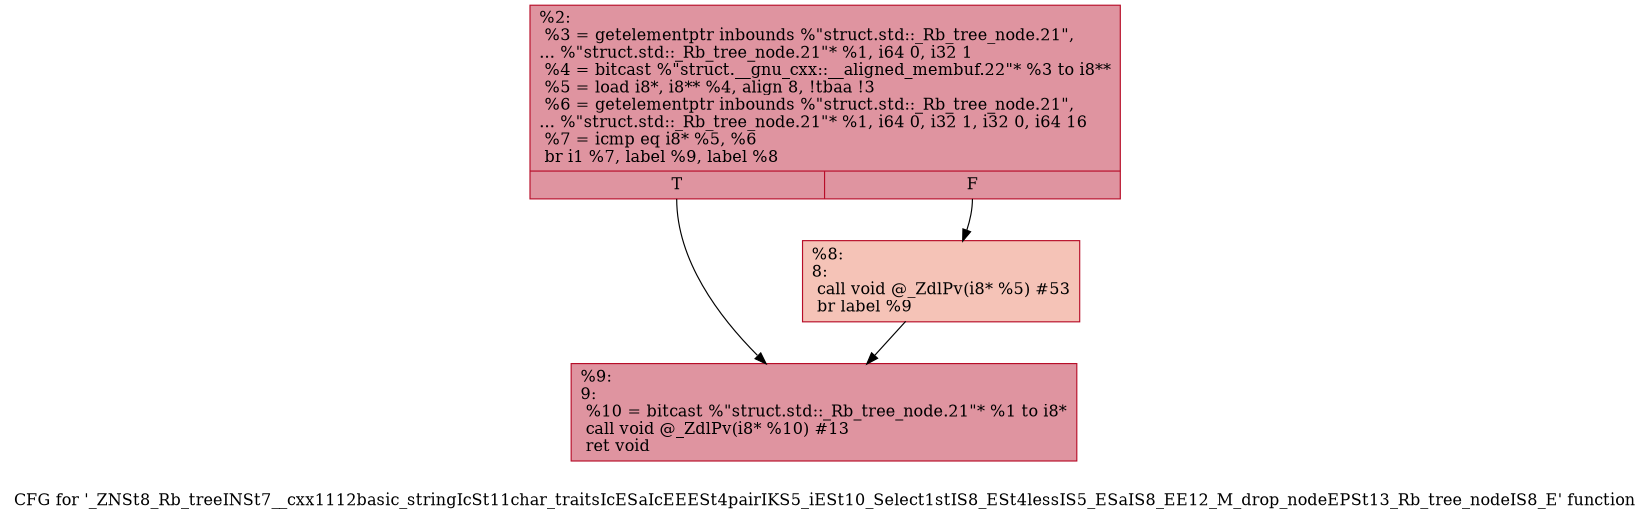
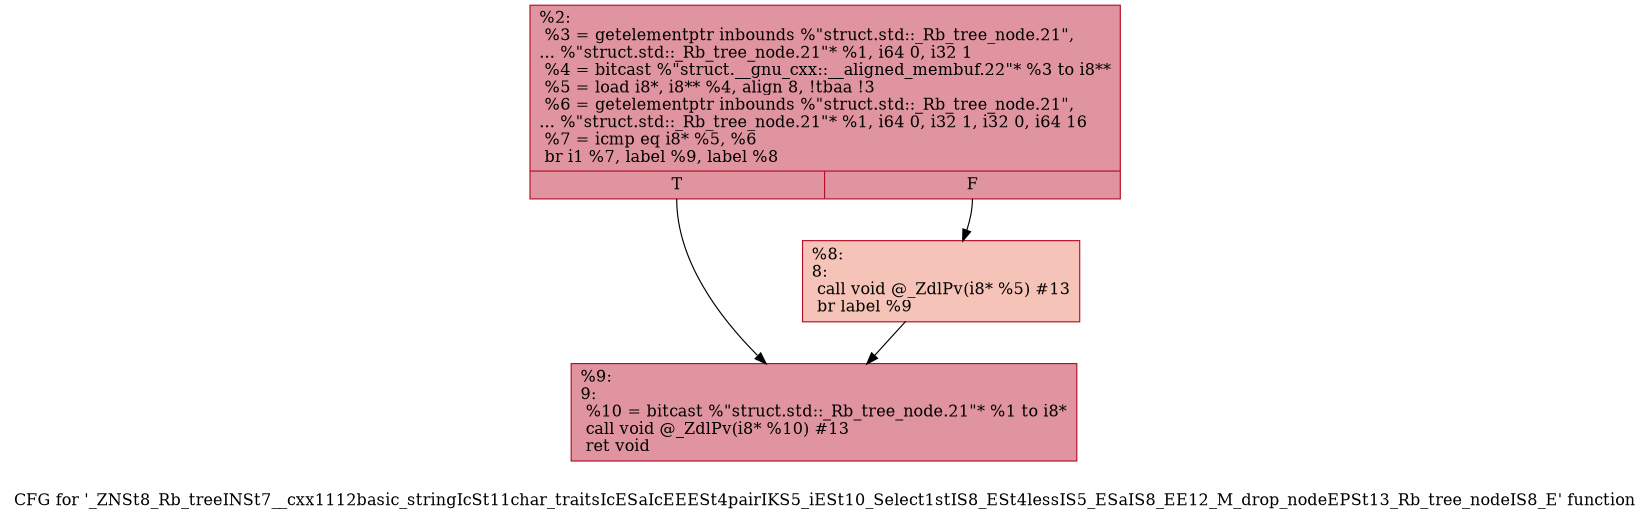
(941, 289) -> (941, 289)
